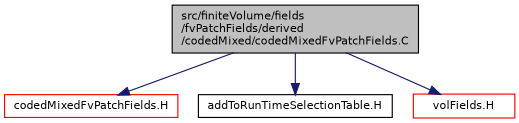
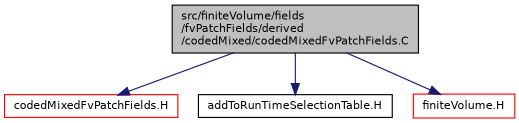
(464, 106) -> (464, 106)
